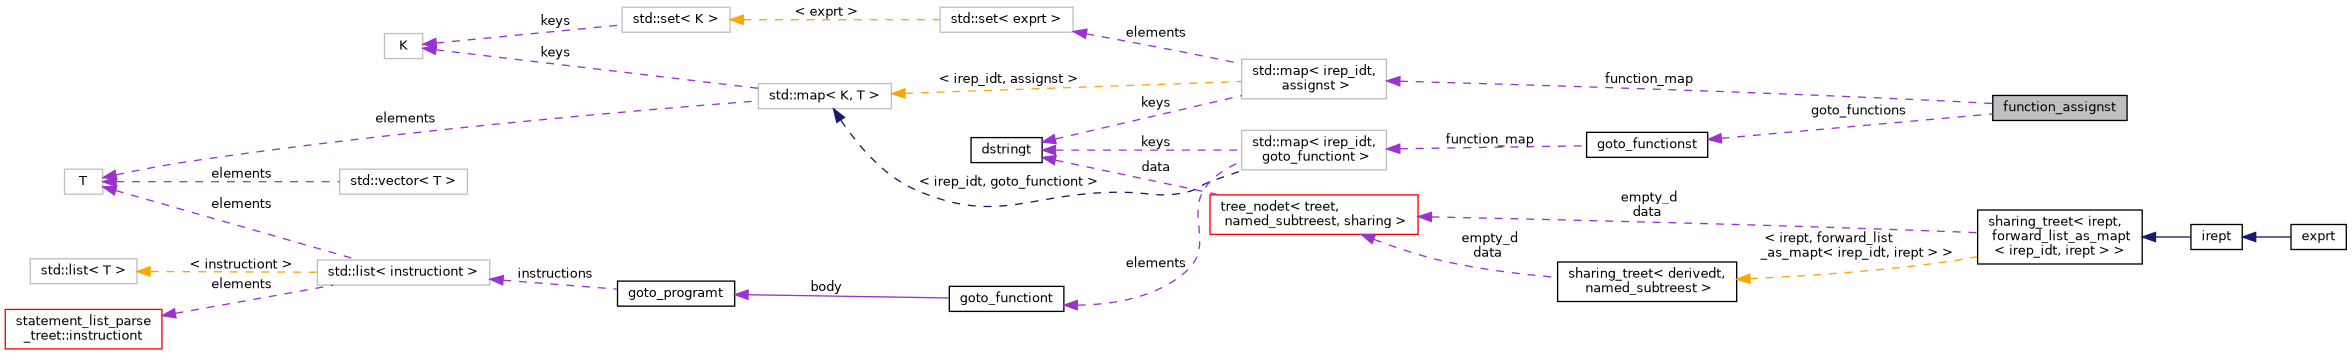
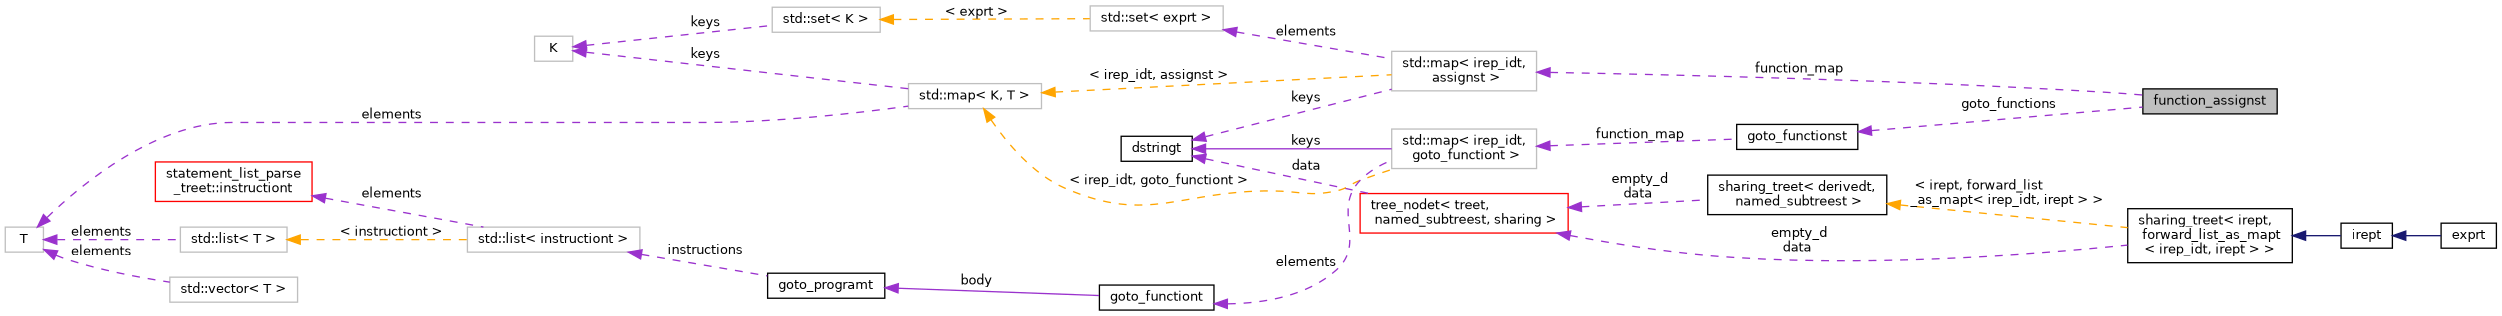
(1149, 150) -> (1299, 149)
(1030, 202) -> (1180, 201)
(237, 225) -> (119, 240)
